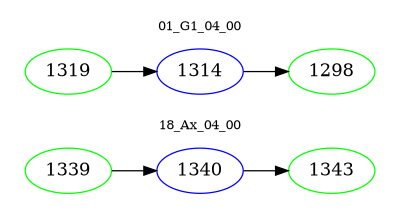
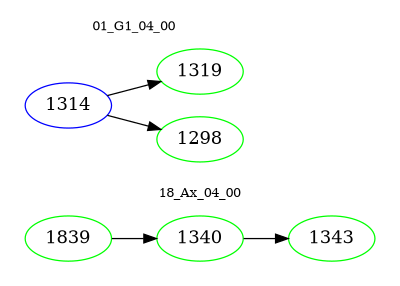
(128, 72) -> (128, 90)
(68, 171) -> (68, 239)
(200, 171) -> (200, 239)
